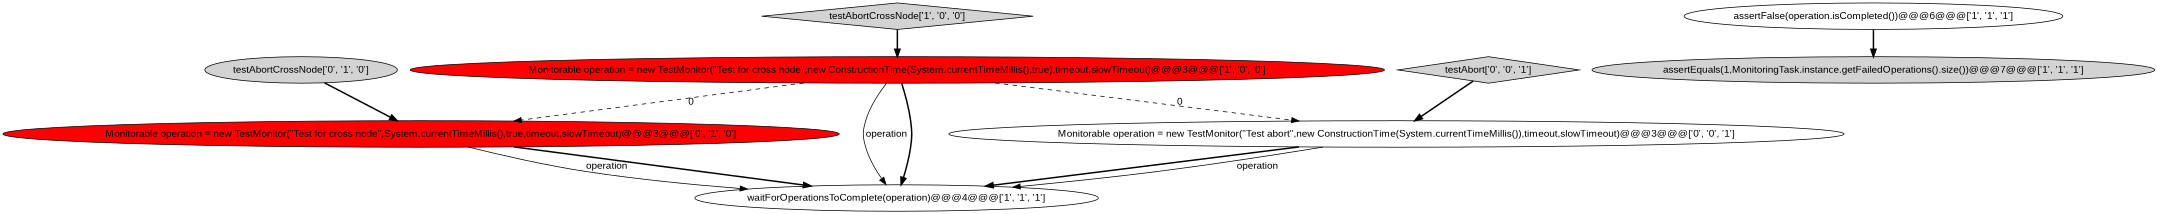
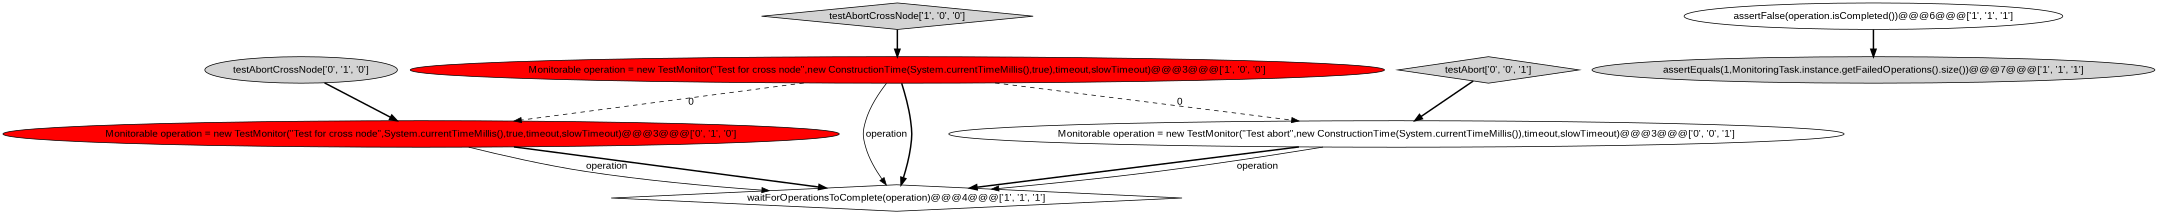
(897, 198) -> (897, 198)
